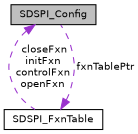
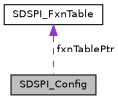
(9, 72) -> none
